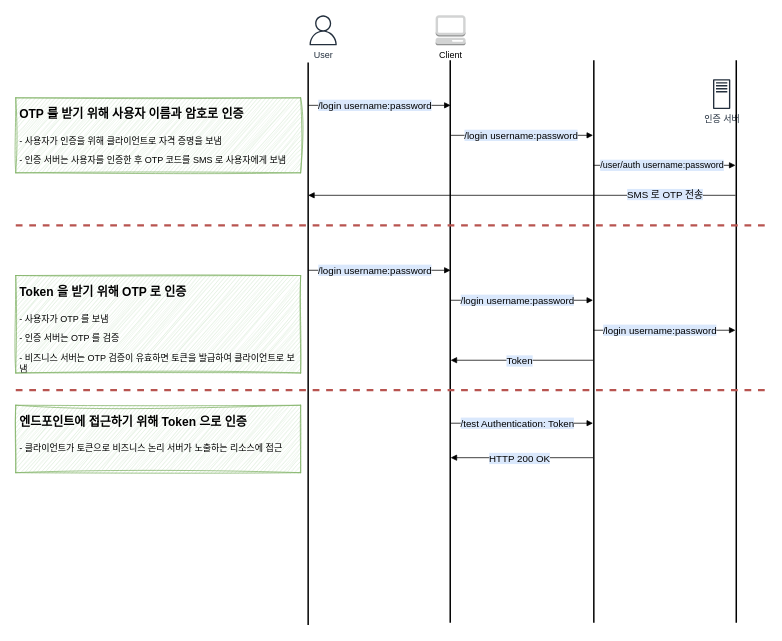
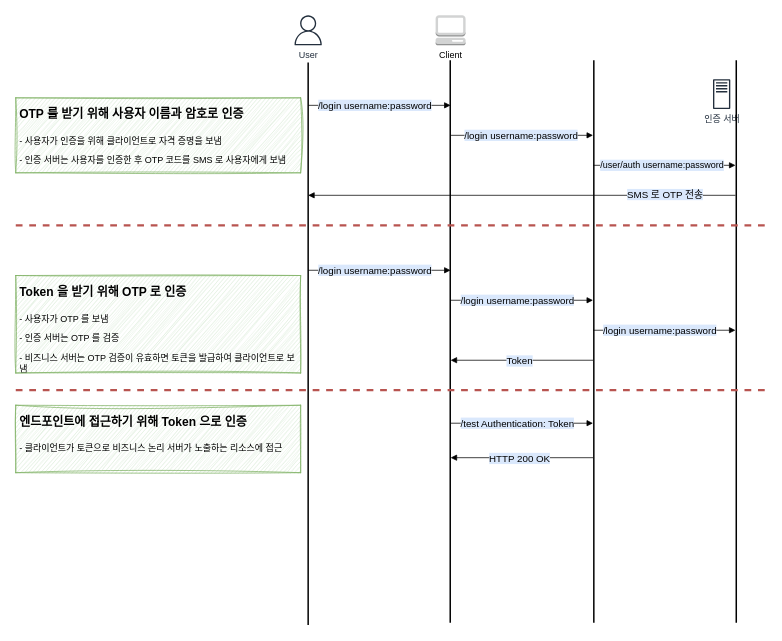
(323, 30) -> (308, 30)
